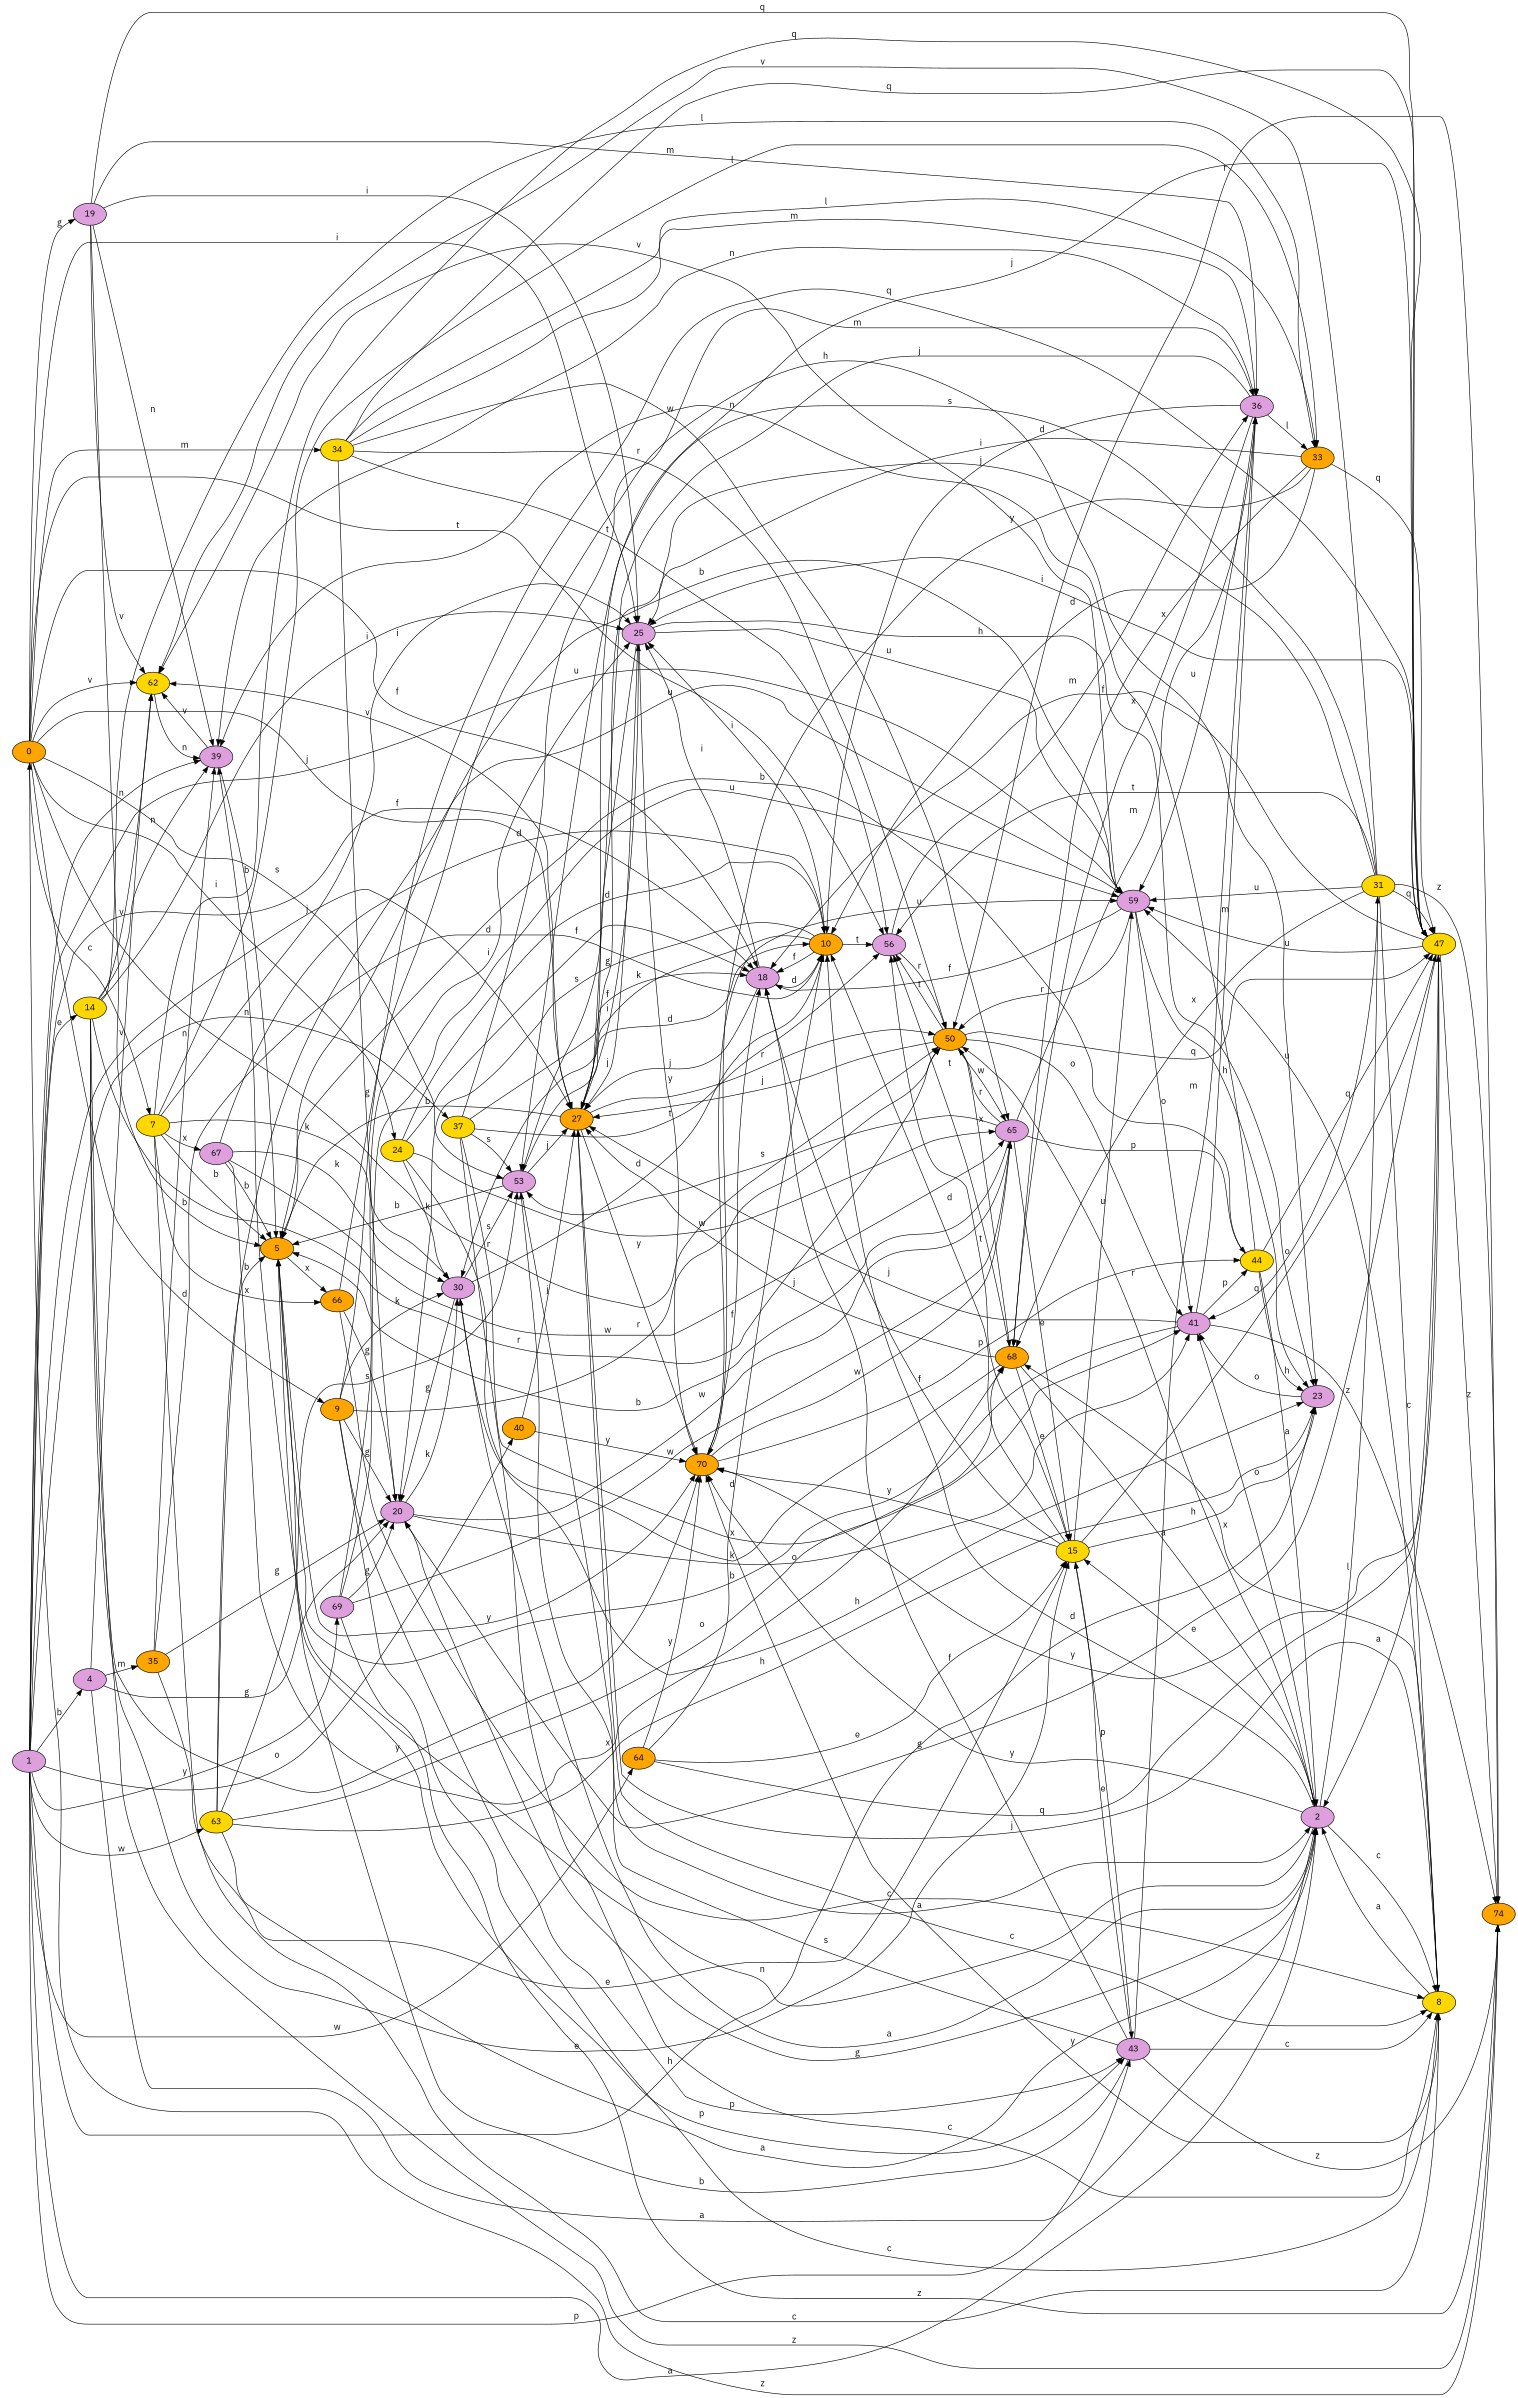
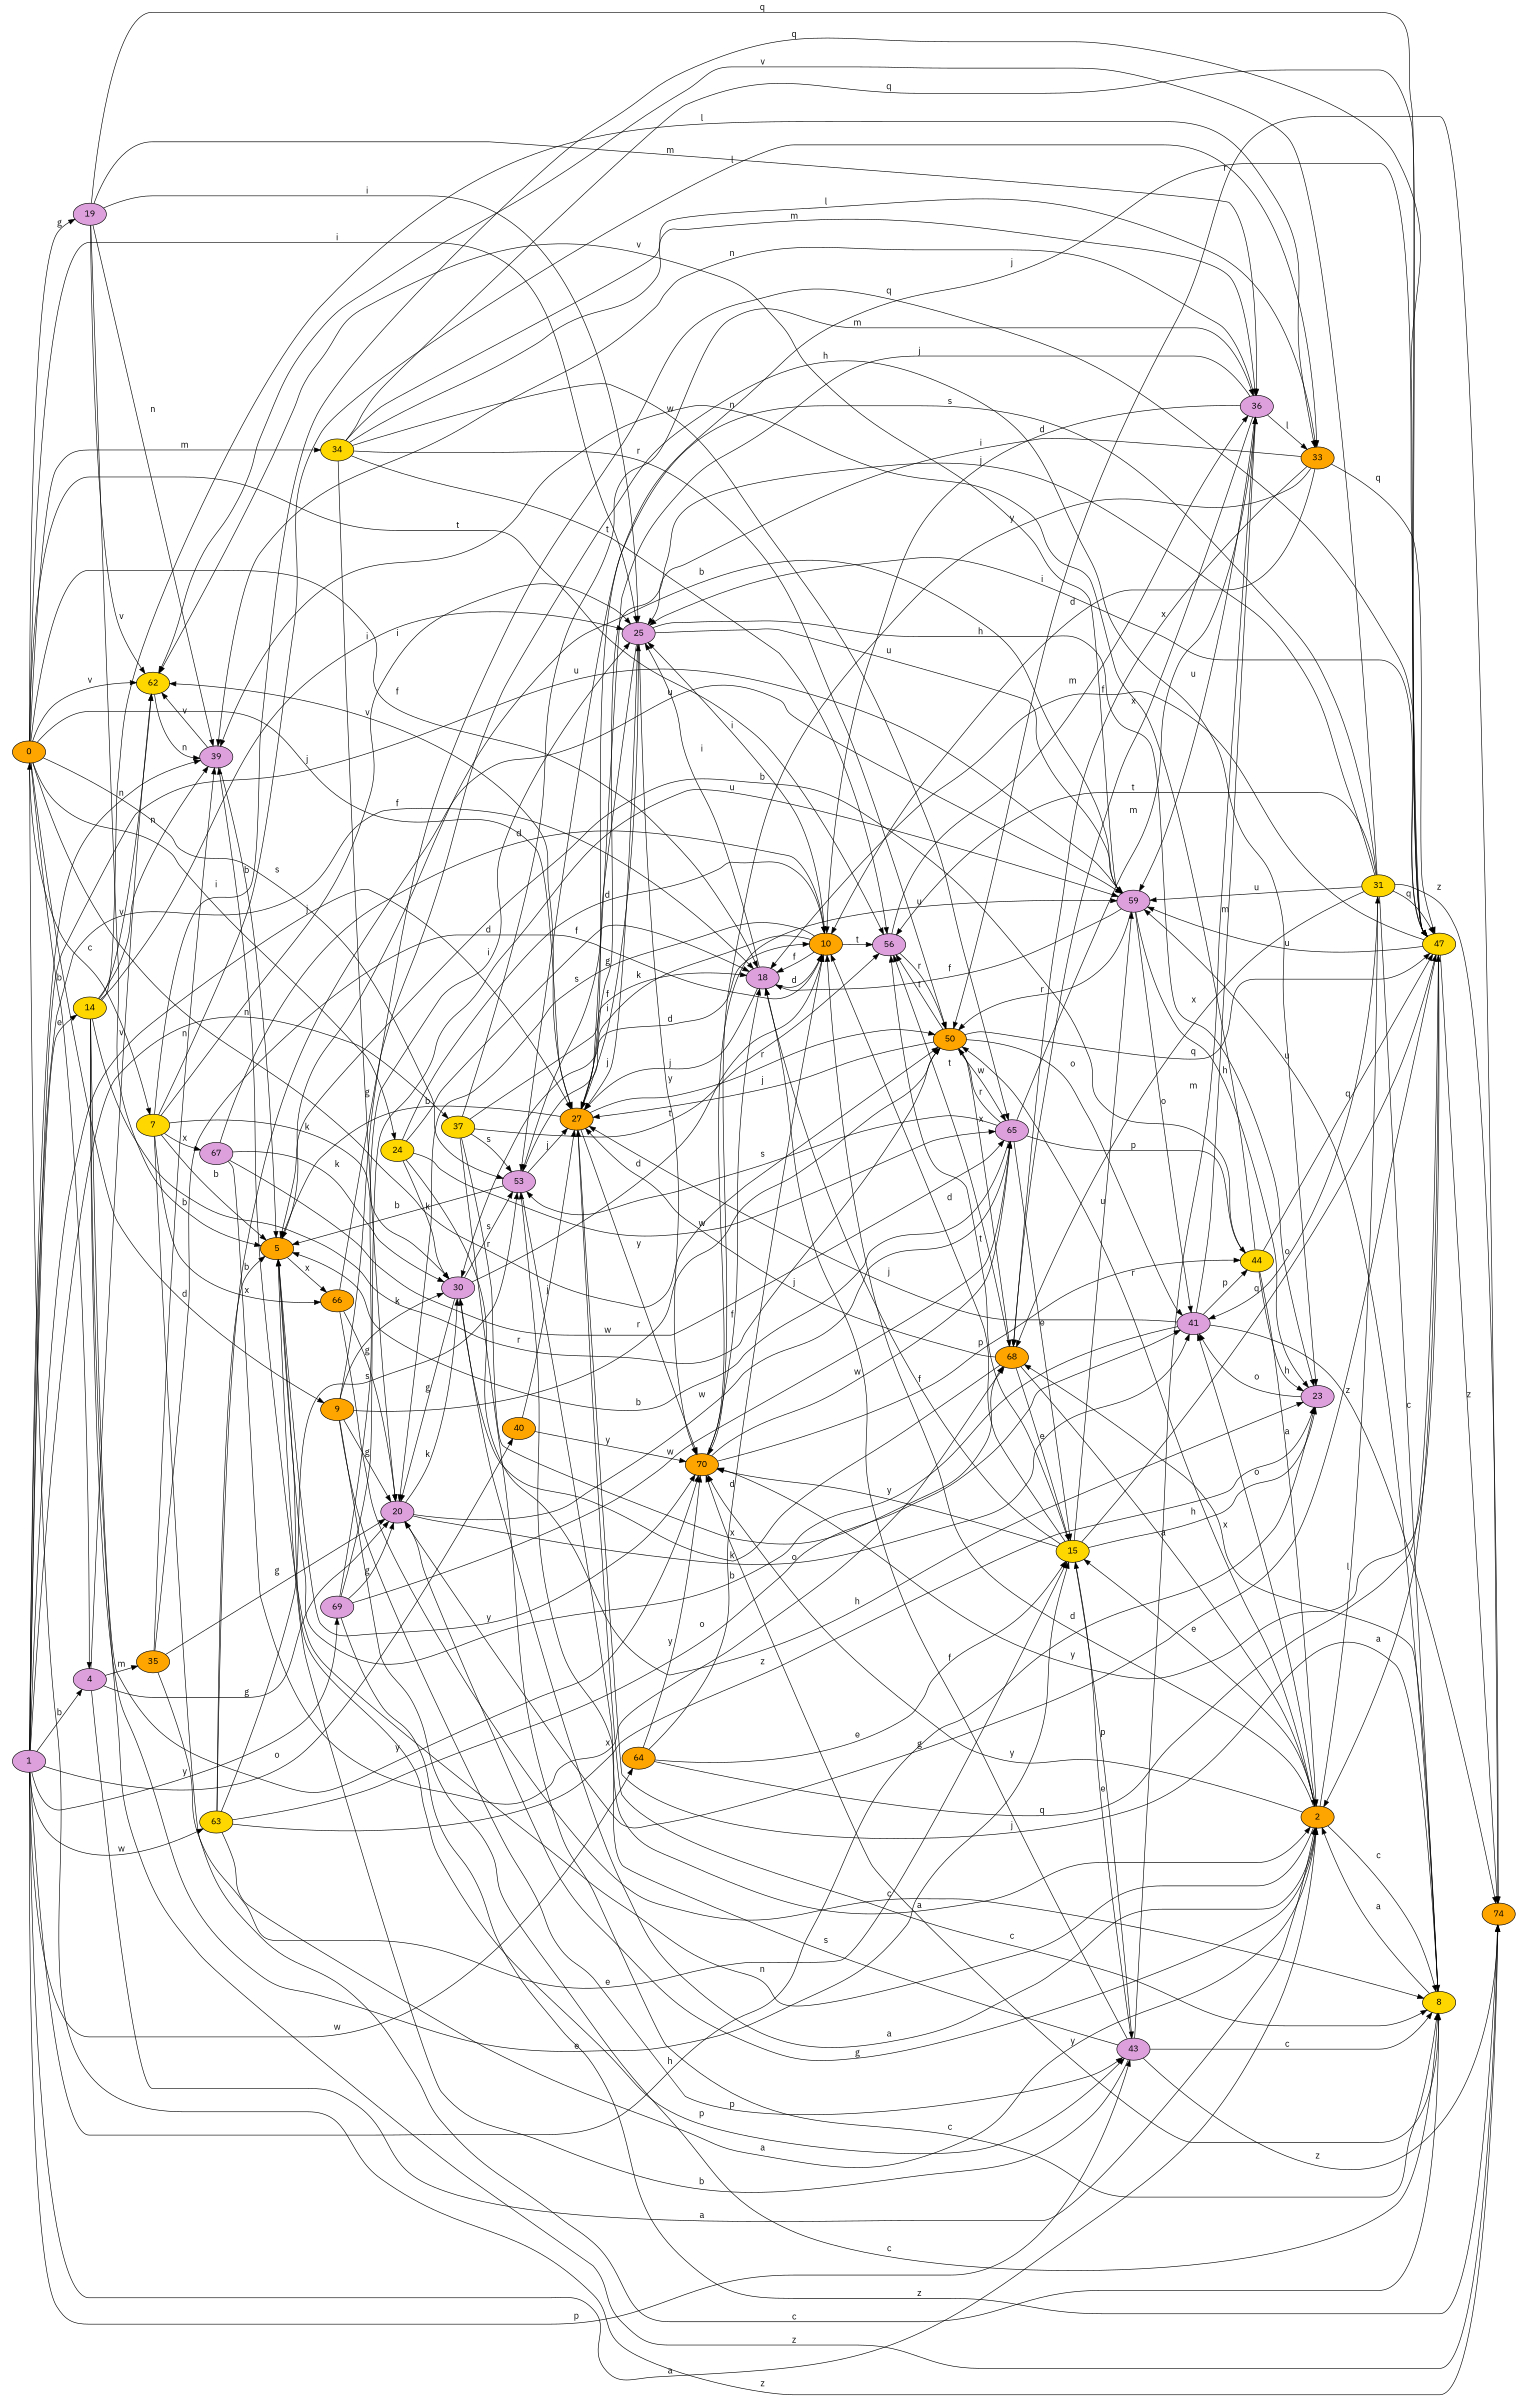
(248, 1197) -> none
none -> (77, 1211)
(763, 1662) -> (763, 1662)
(1318, 1817) -> (1318, 1817)
